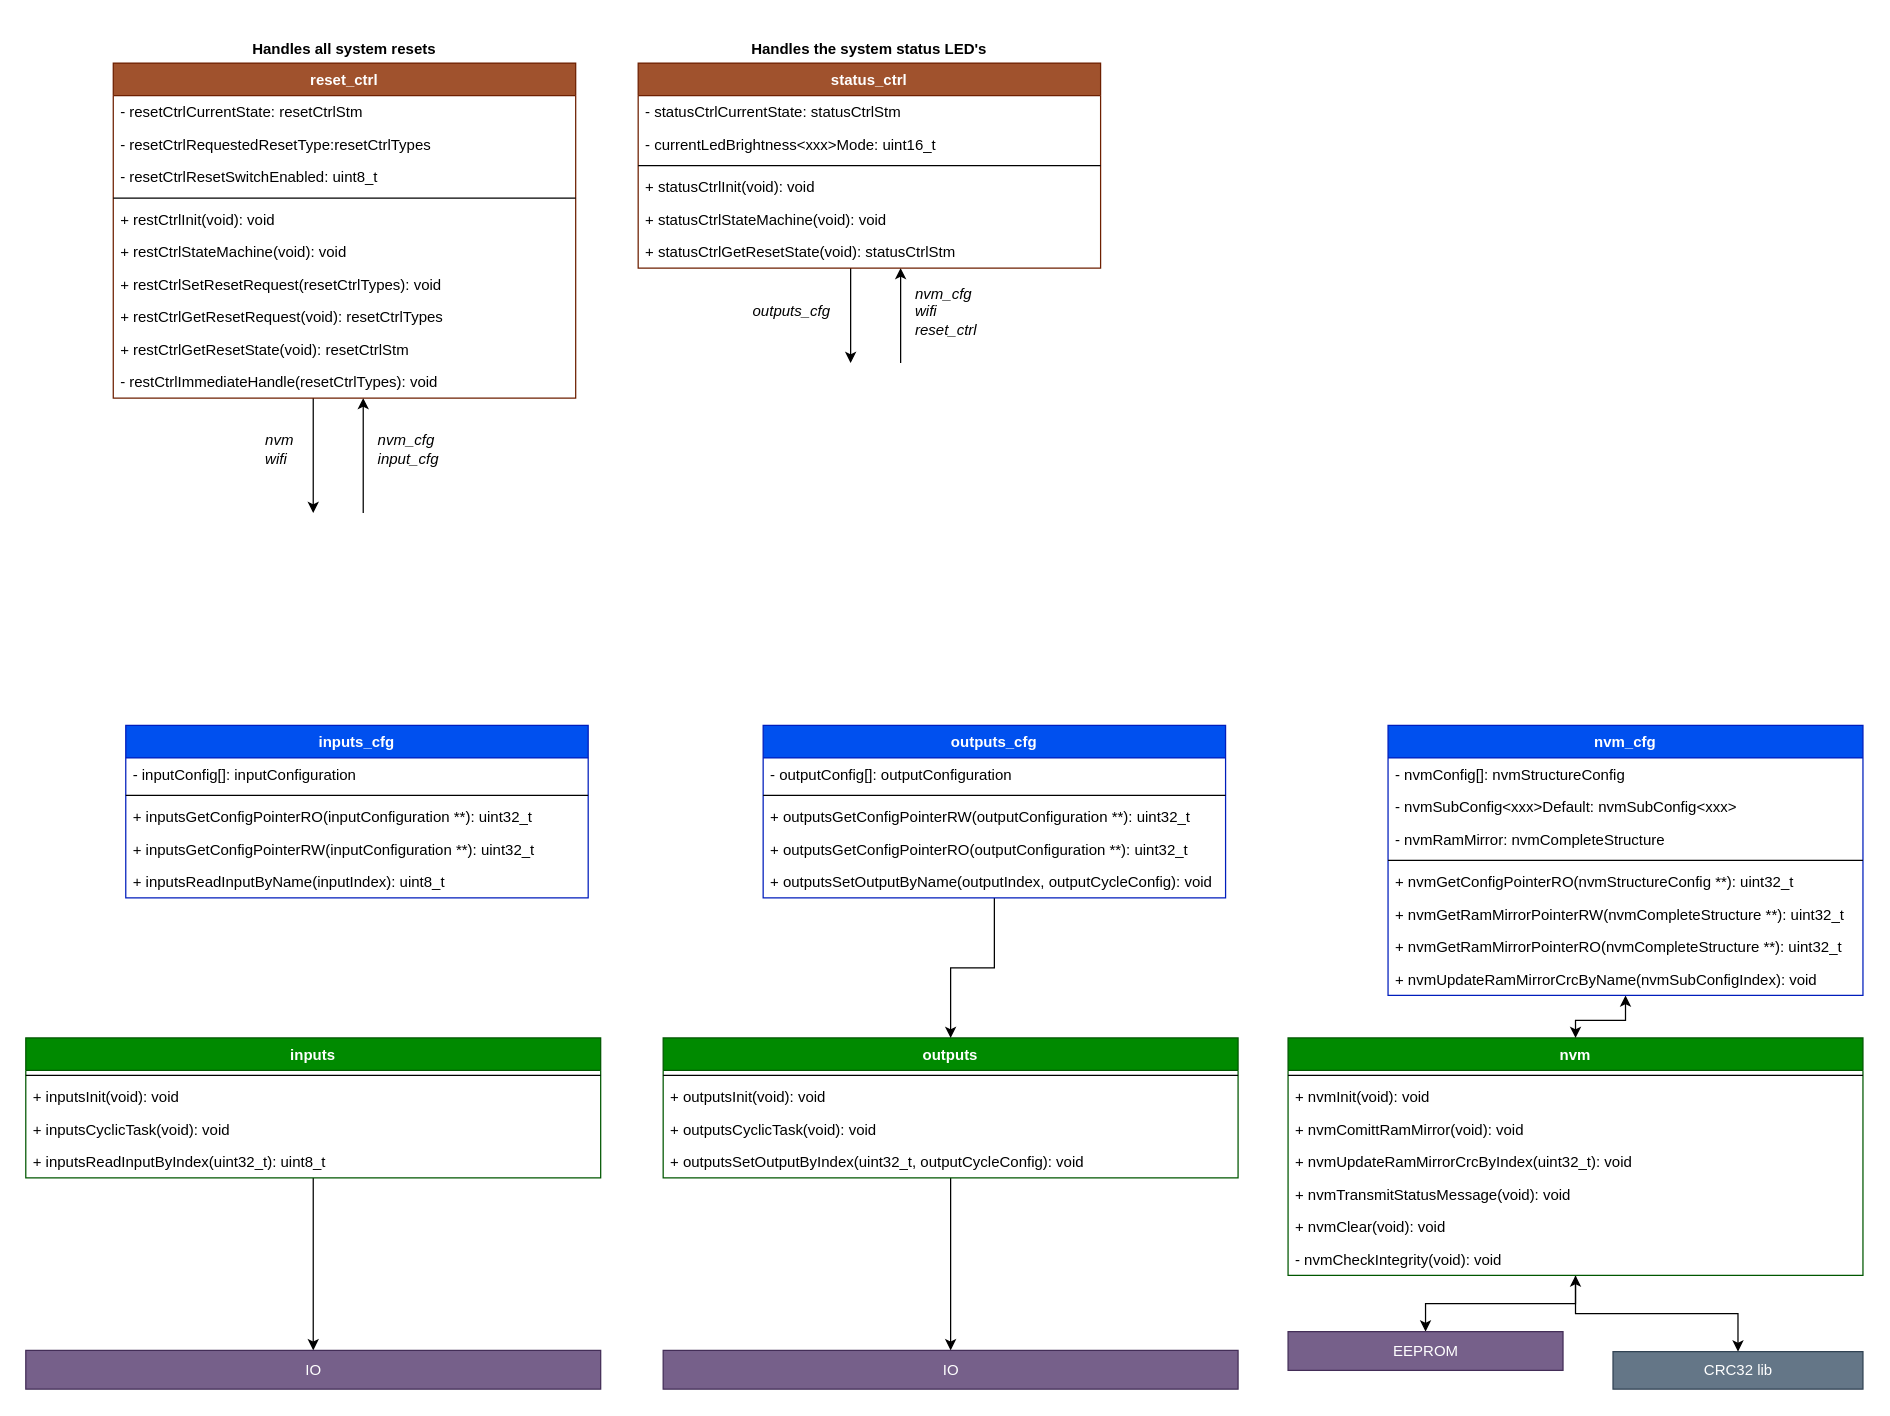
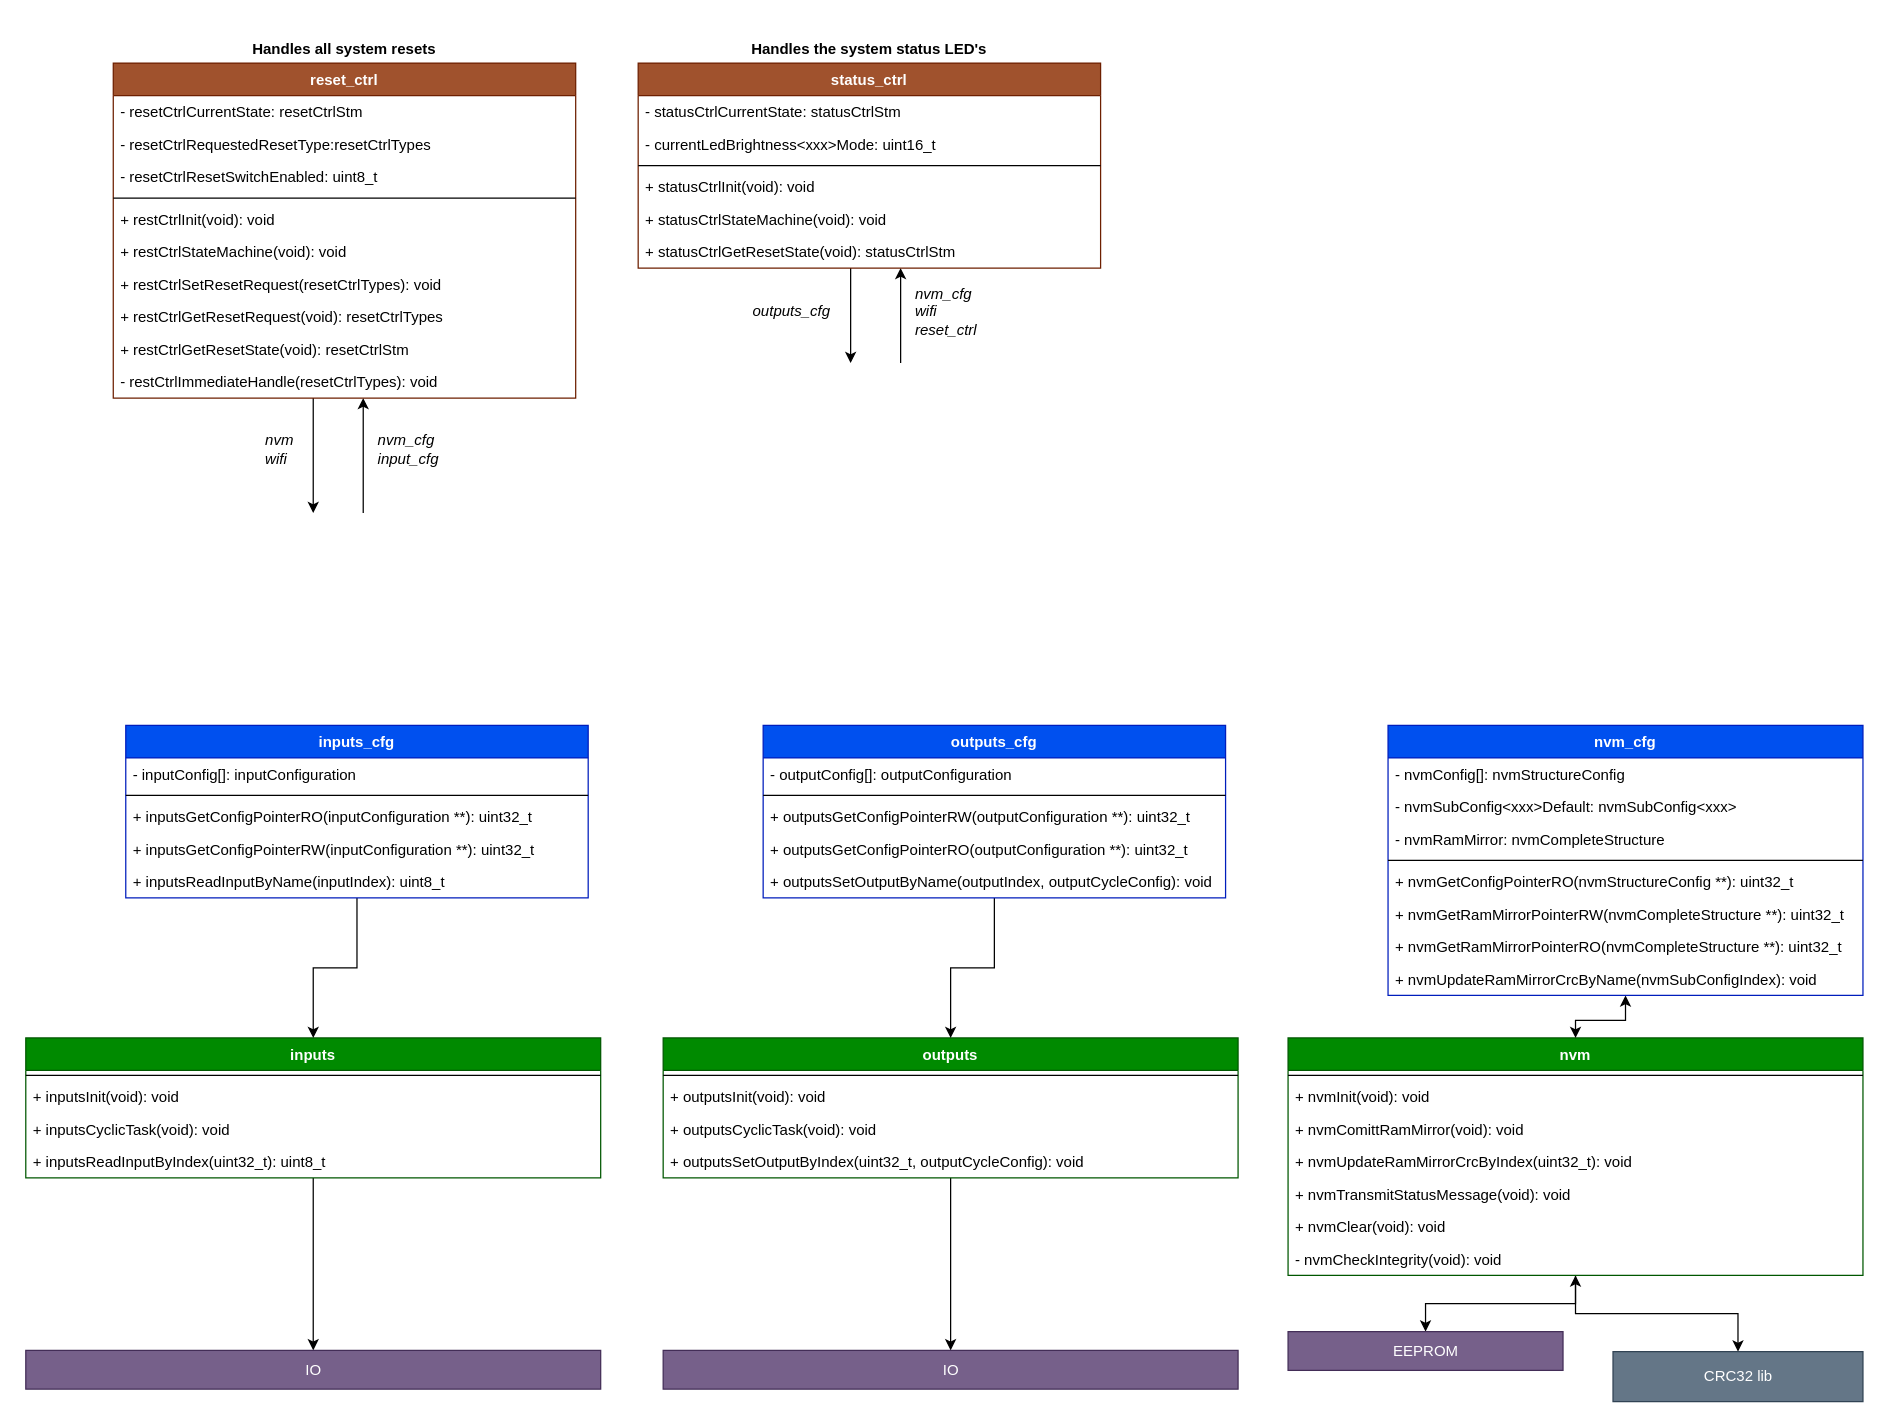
none -> (338, 968)
(1738, 1371) -> (1738, 1377)
